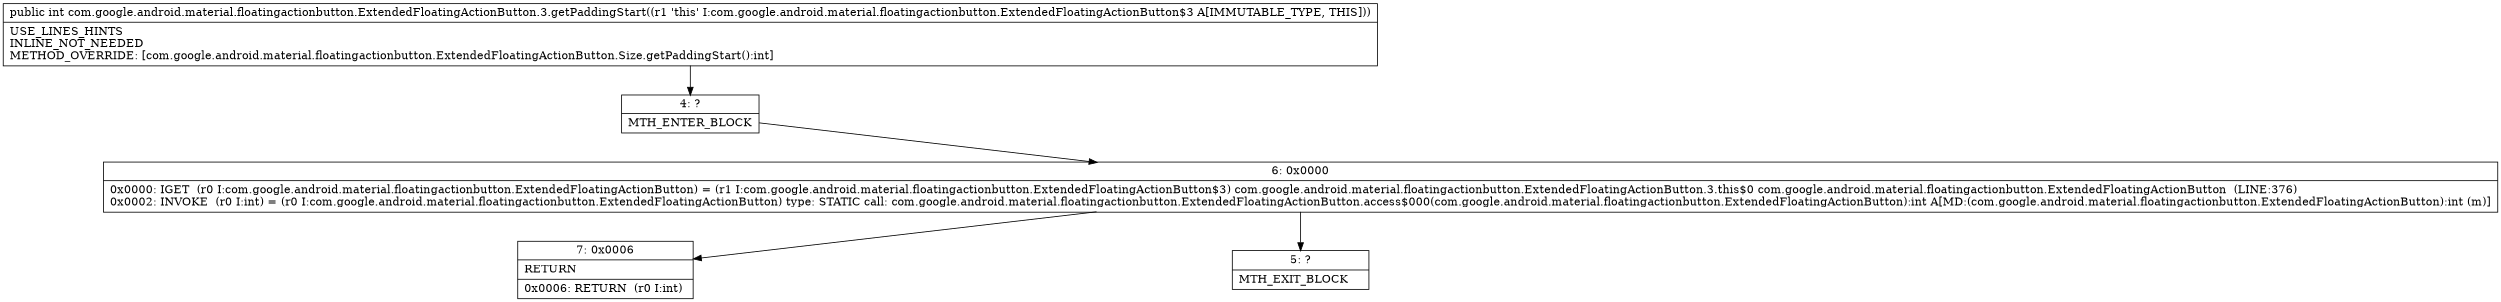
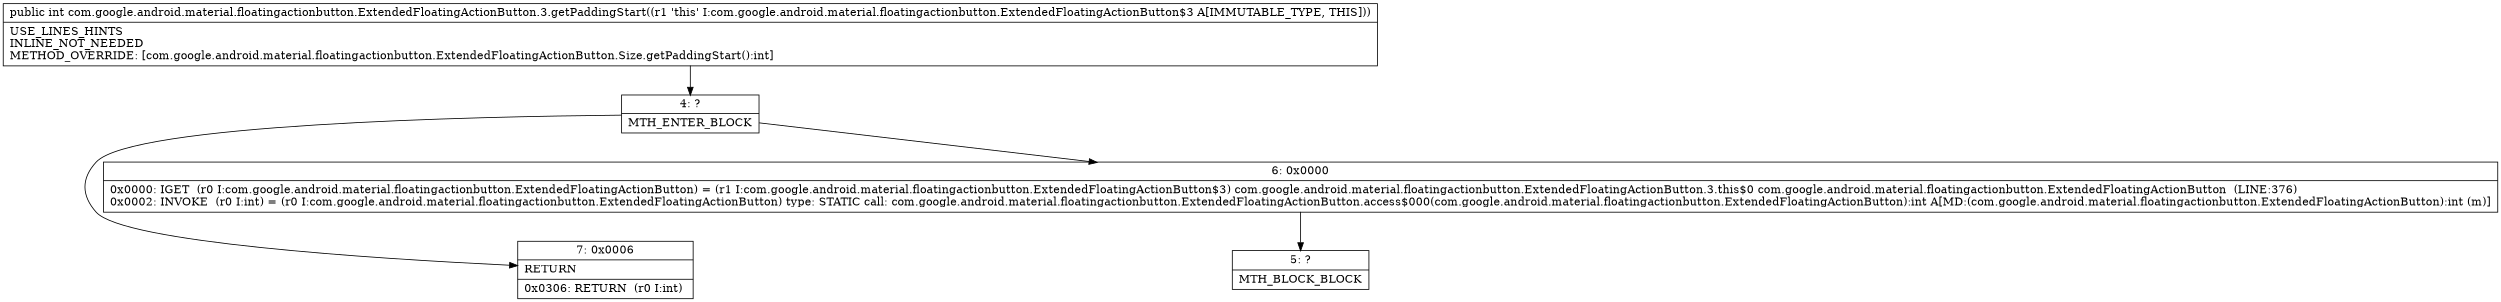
(899, 235) -> (121, 150)
(1294, 279) -> (1301, 279)
(605, 289) -> (605, 289)
